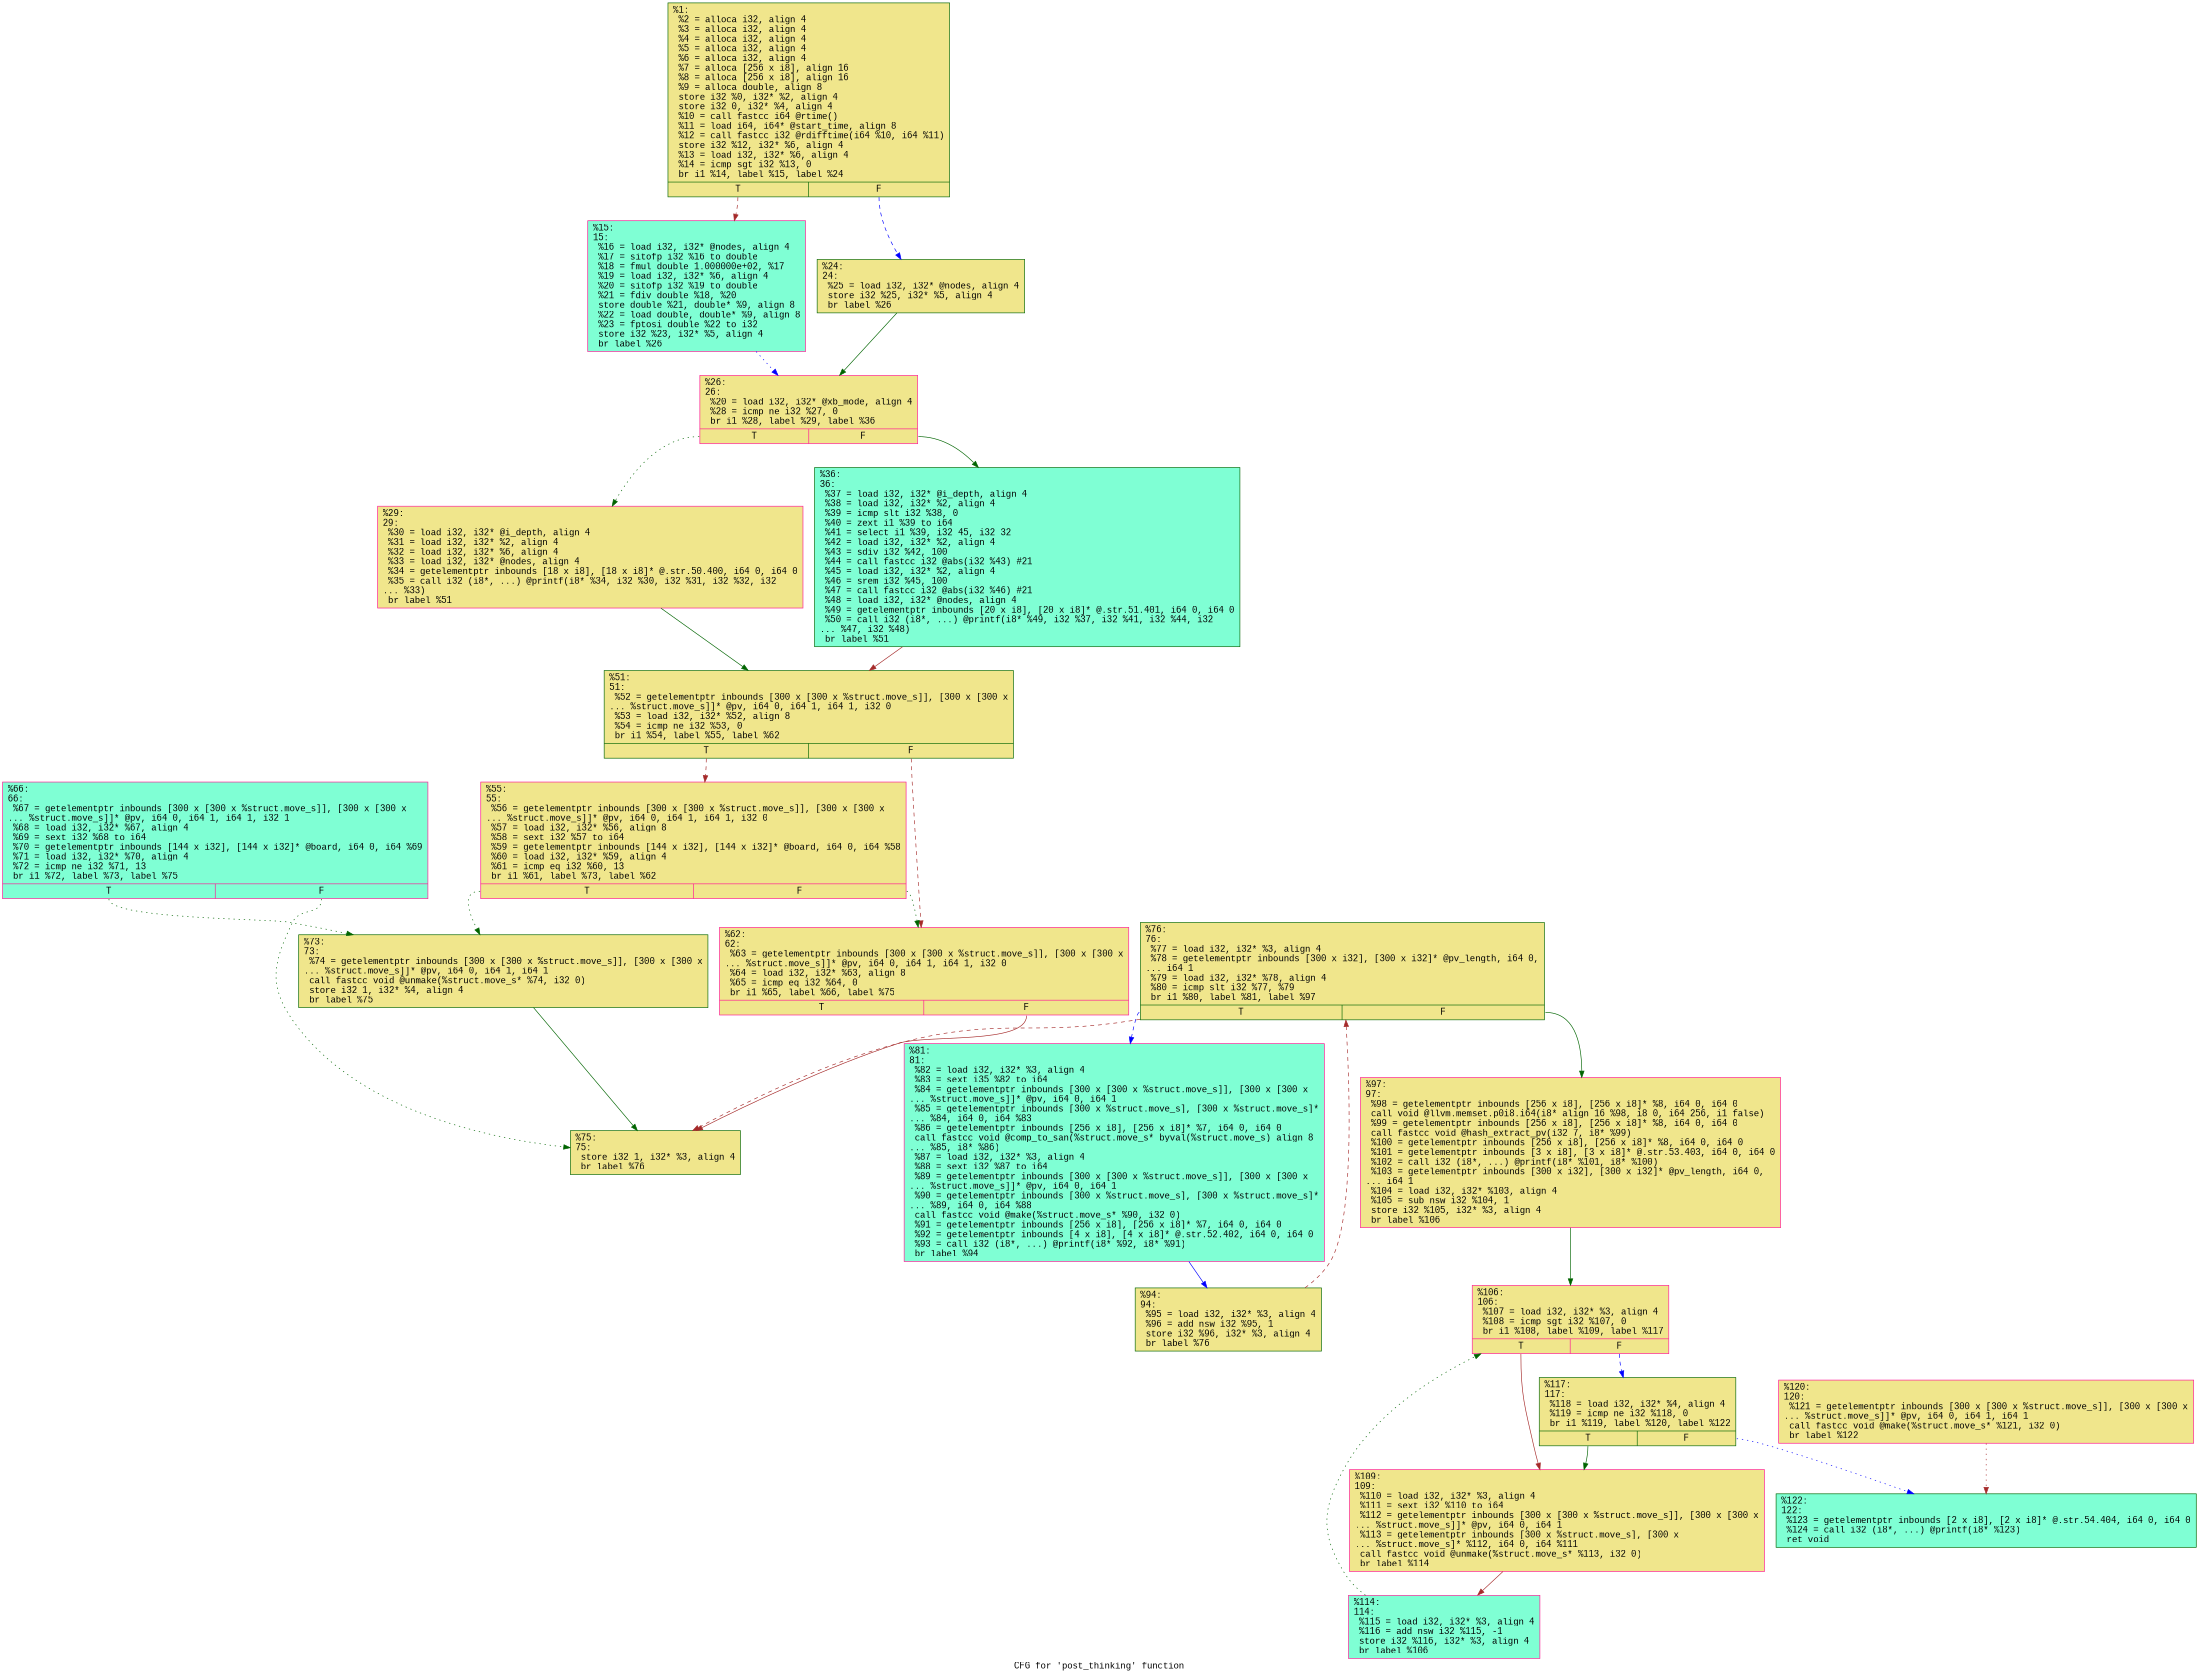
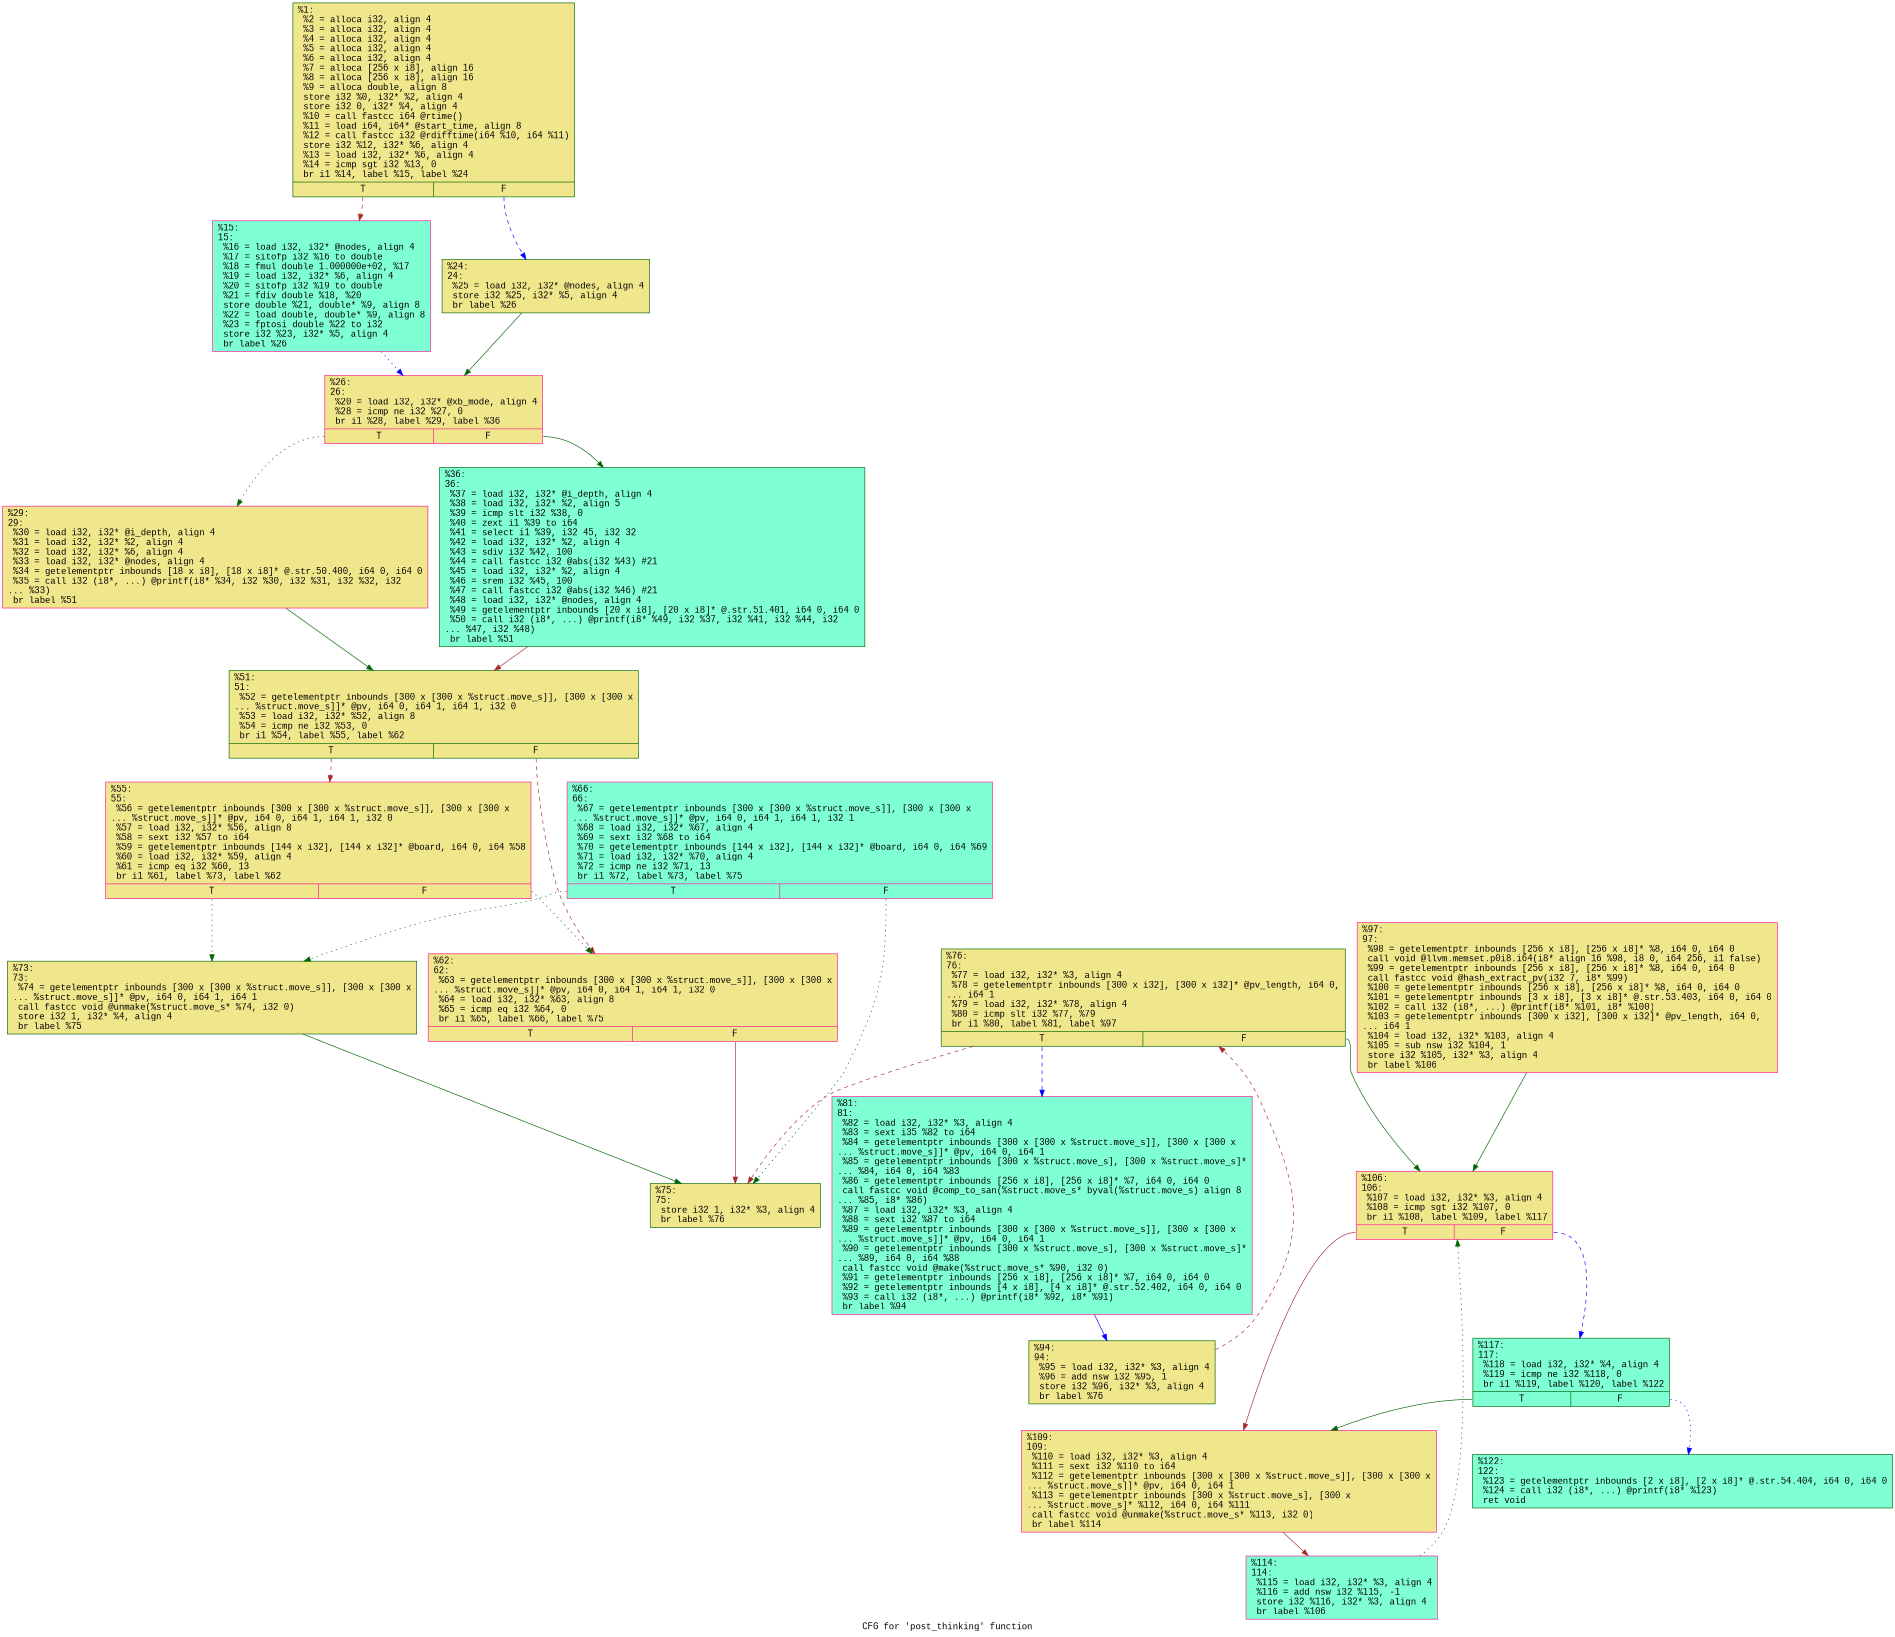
(908, 504) -> (533, 504)
(1575, 1033) -> (1370, 1107)
(1638, 1412) -> (1571, 1372)
(1986, 1412) -> none
